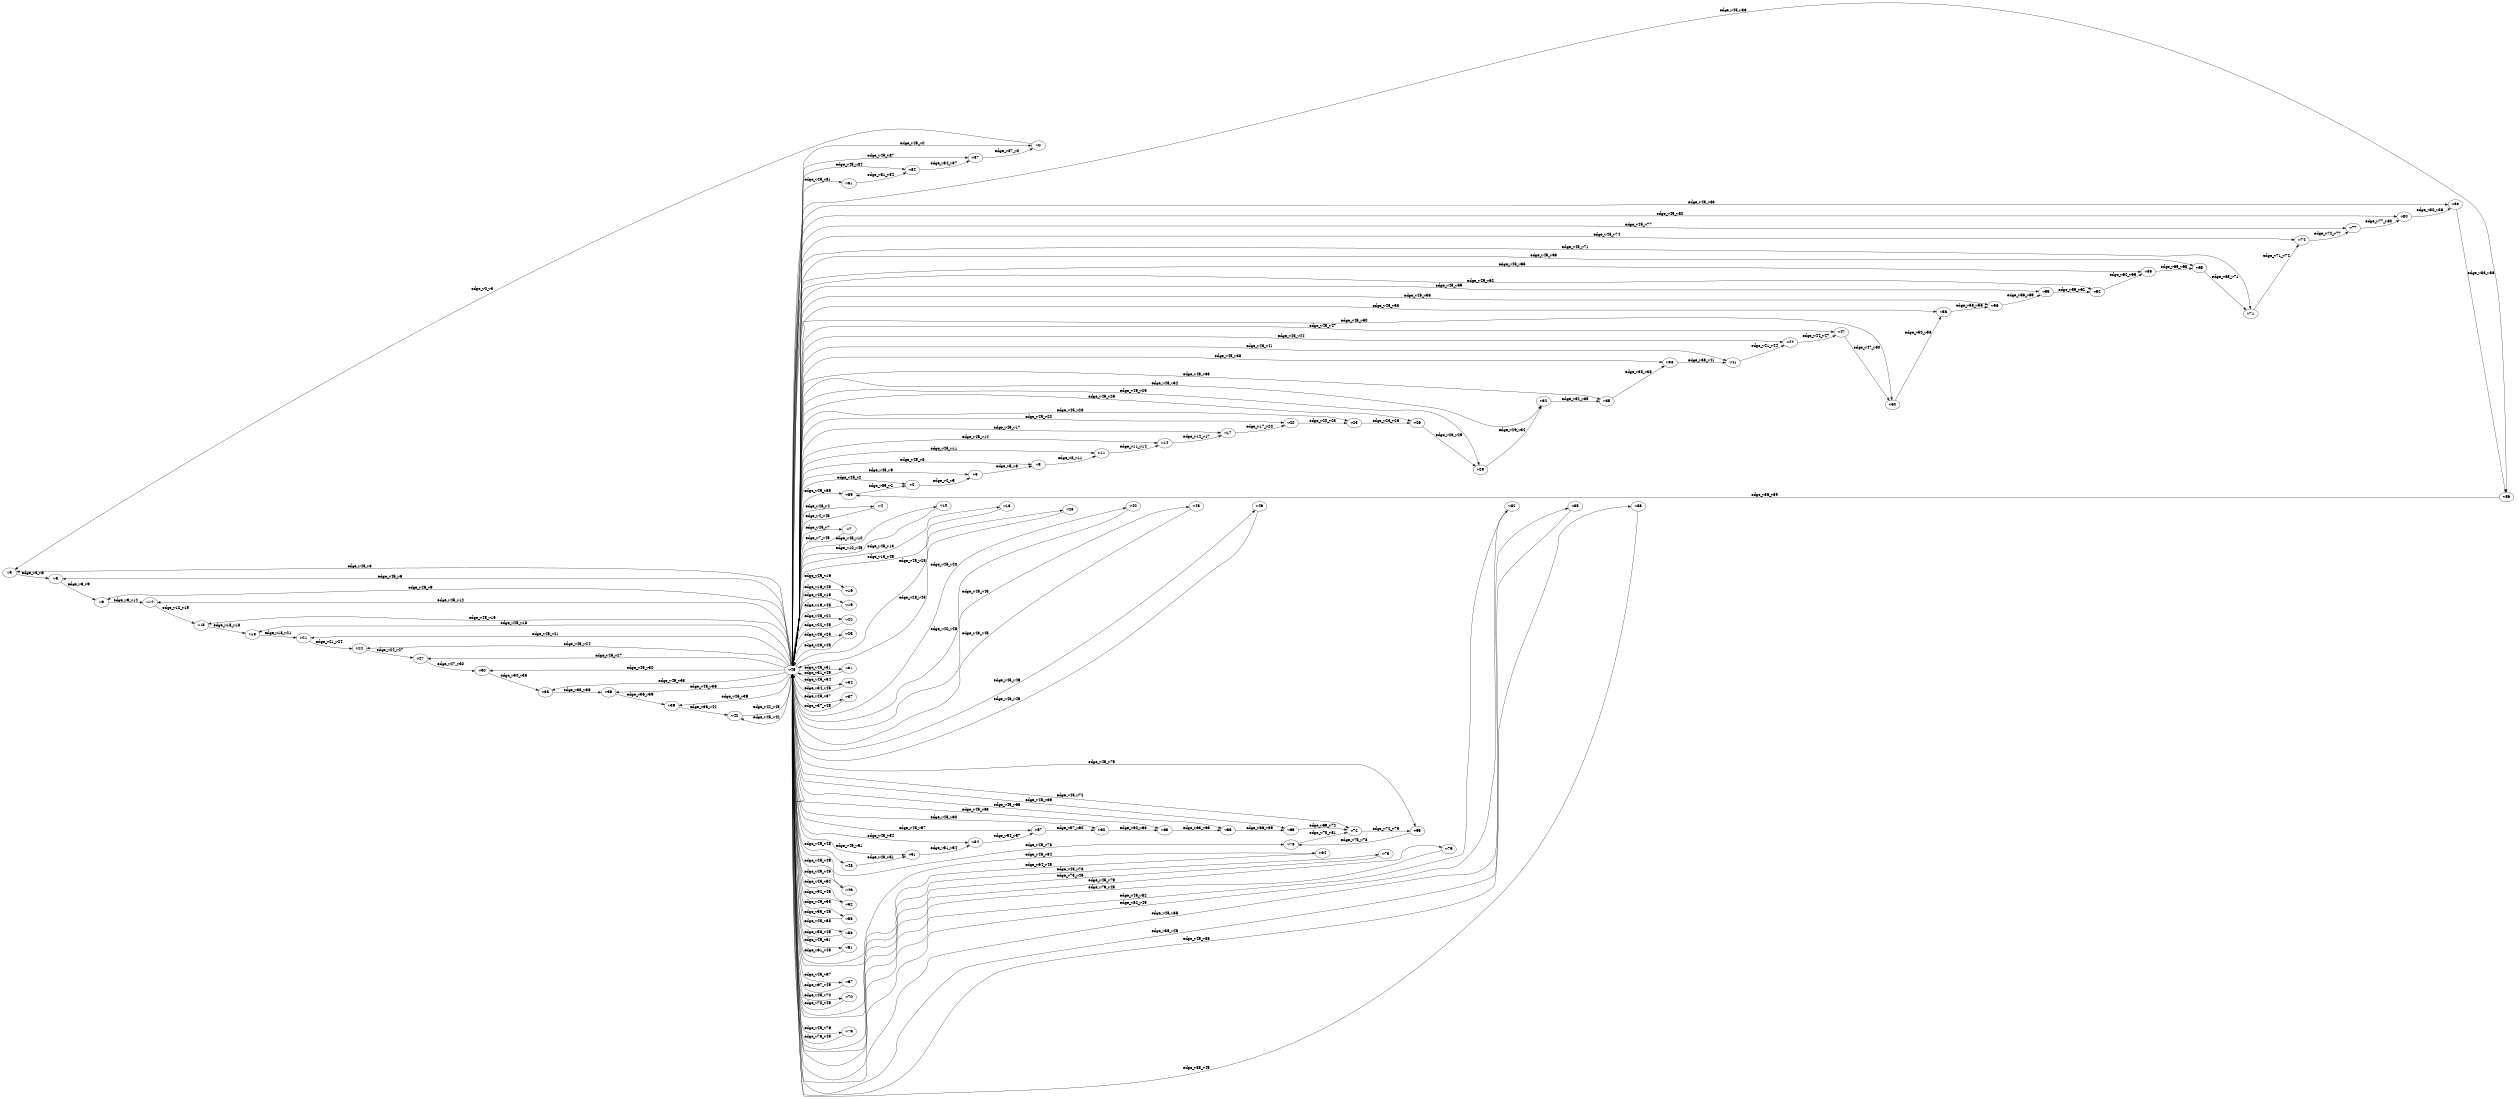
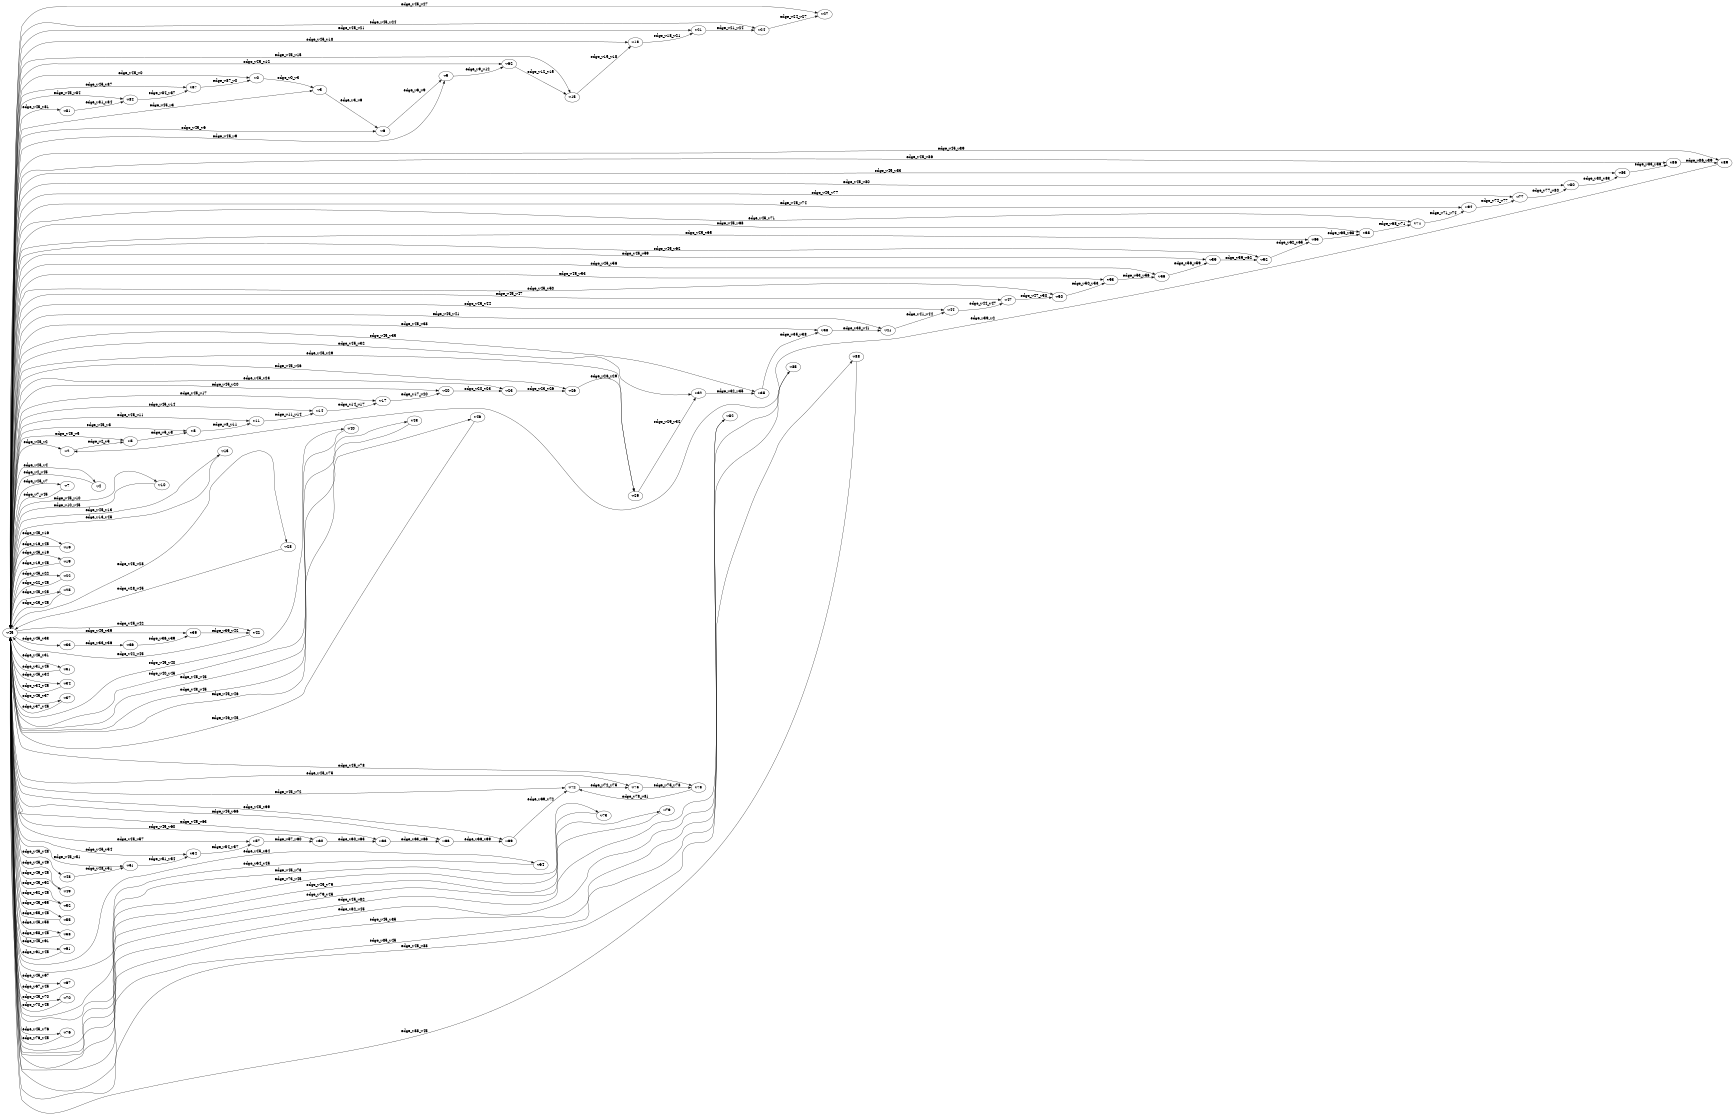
(2302, 240) -> (1469, 207)
(150, 602) -> (509, 64)
(482, 671) -> none
(705, 689) -> none
(1417, 831) -> (635, 788)
